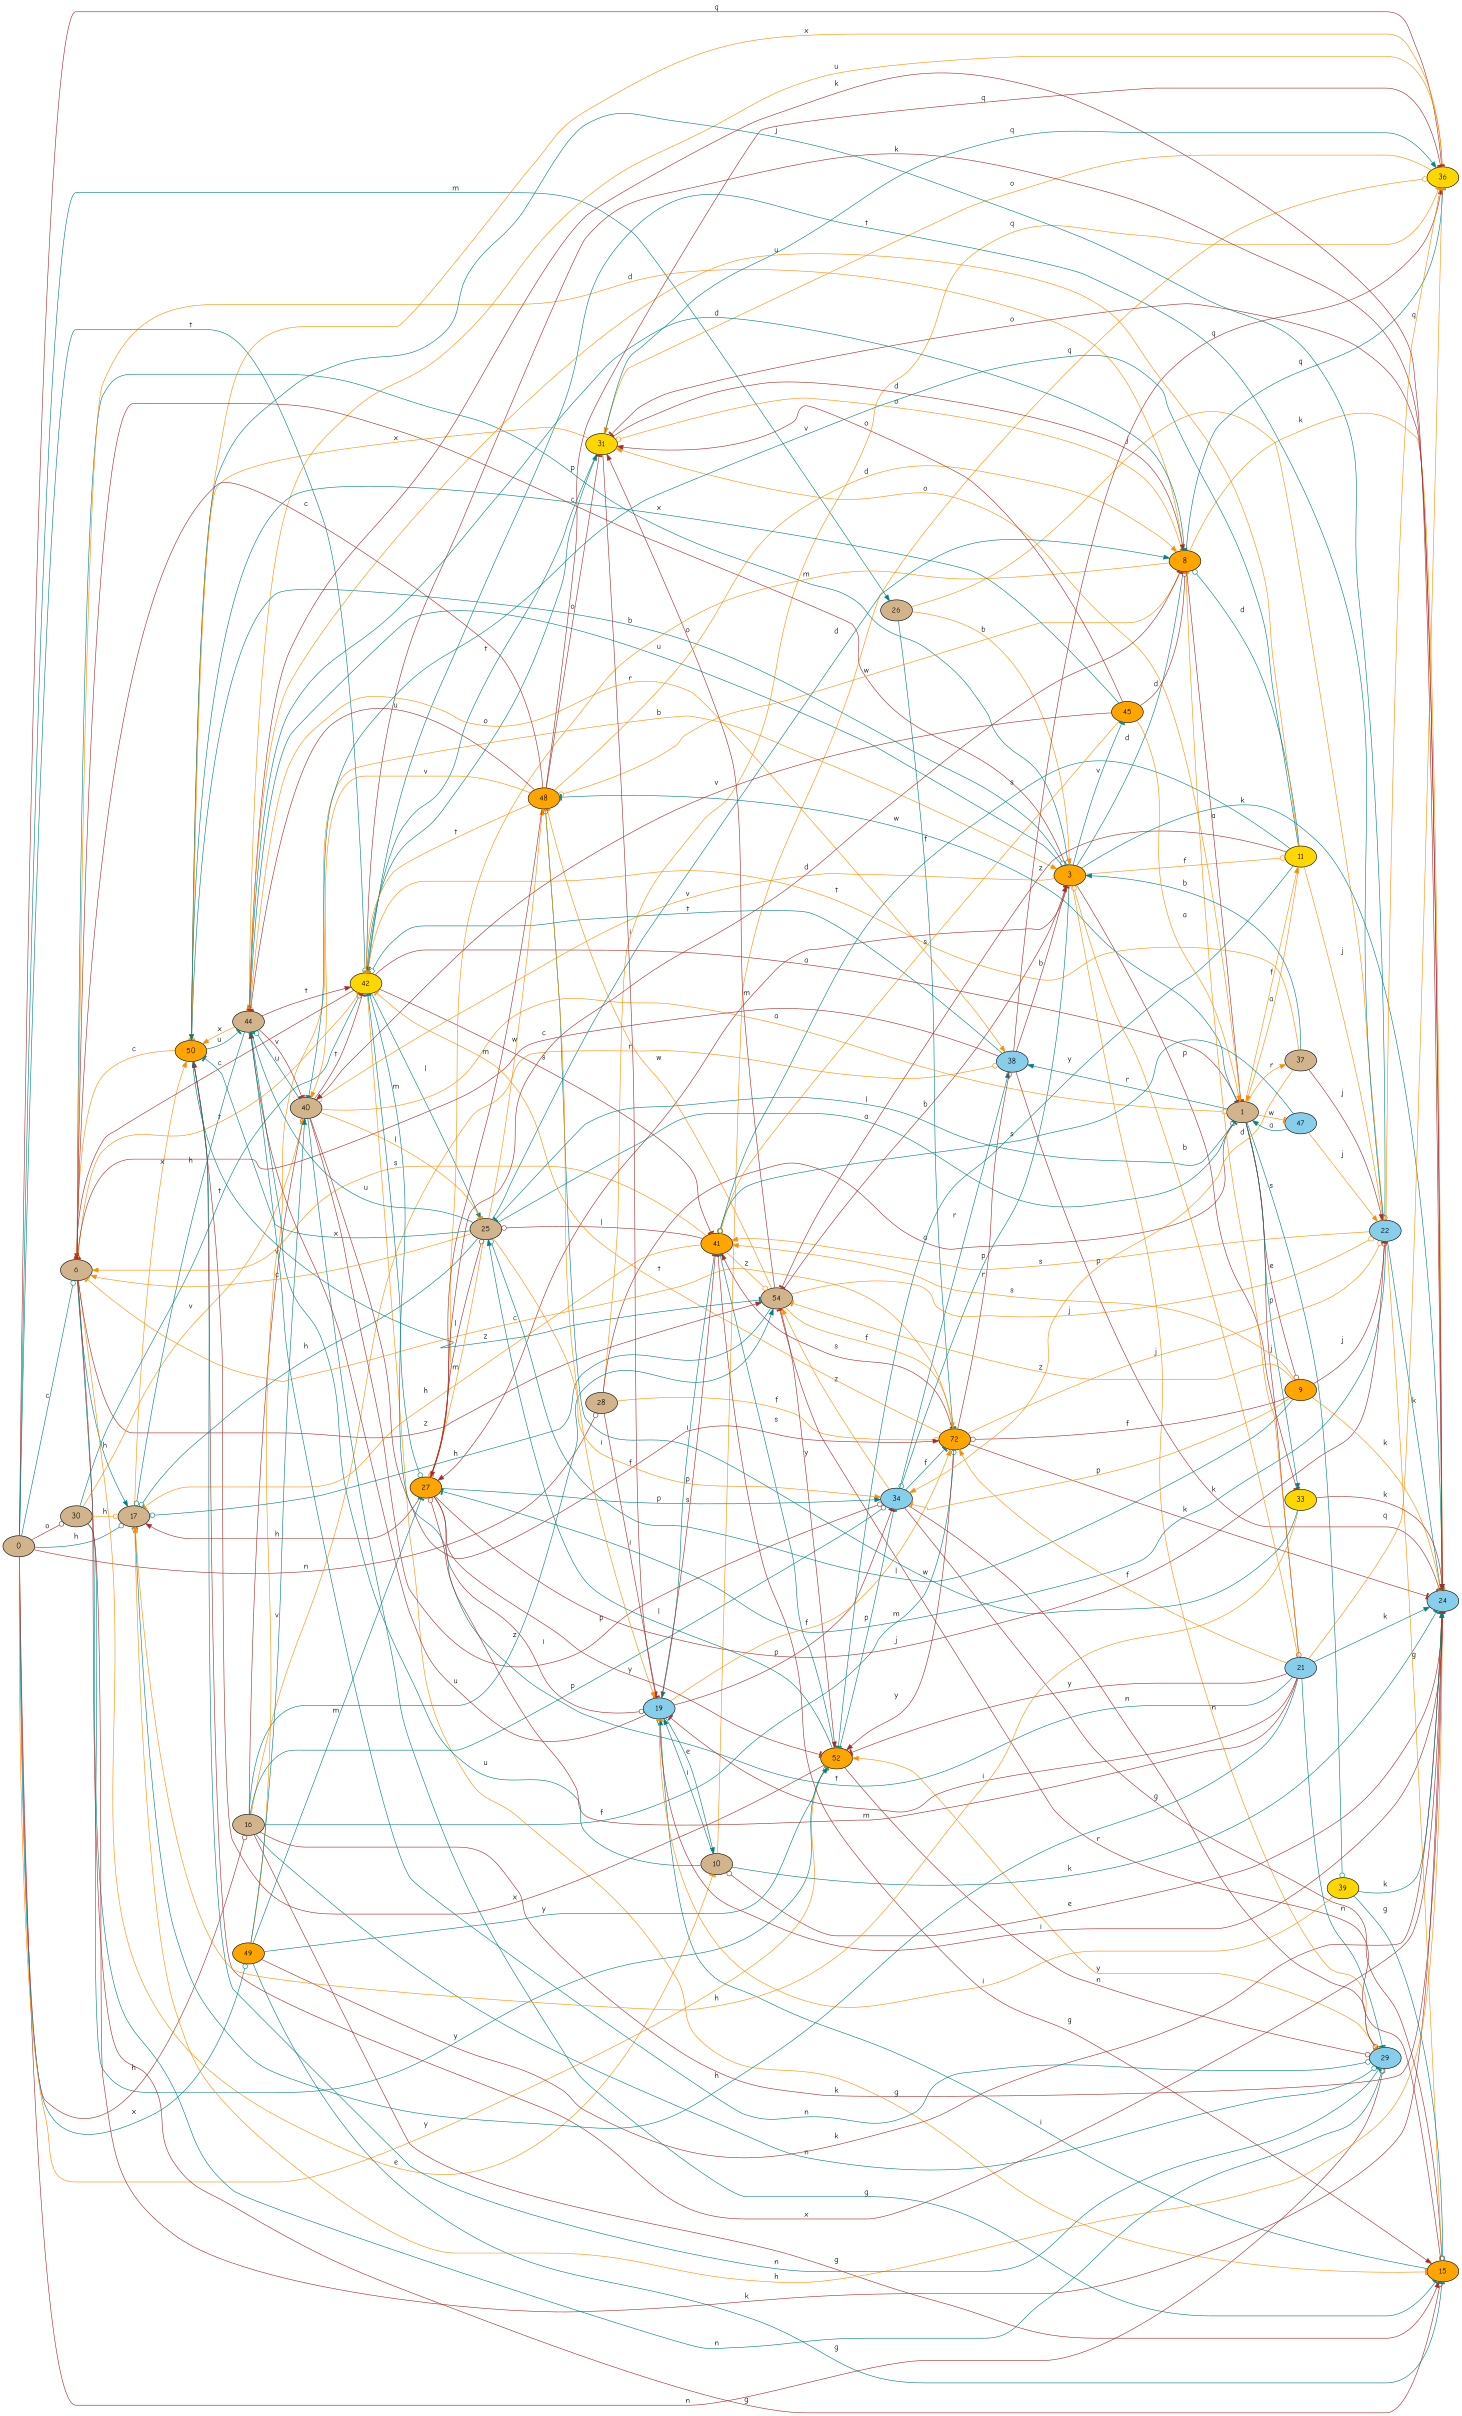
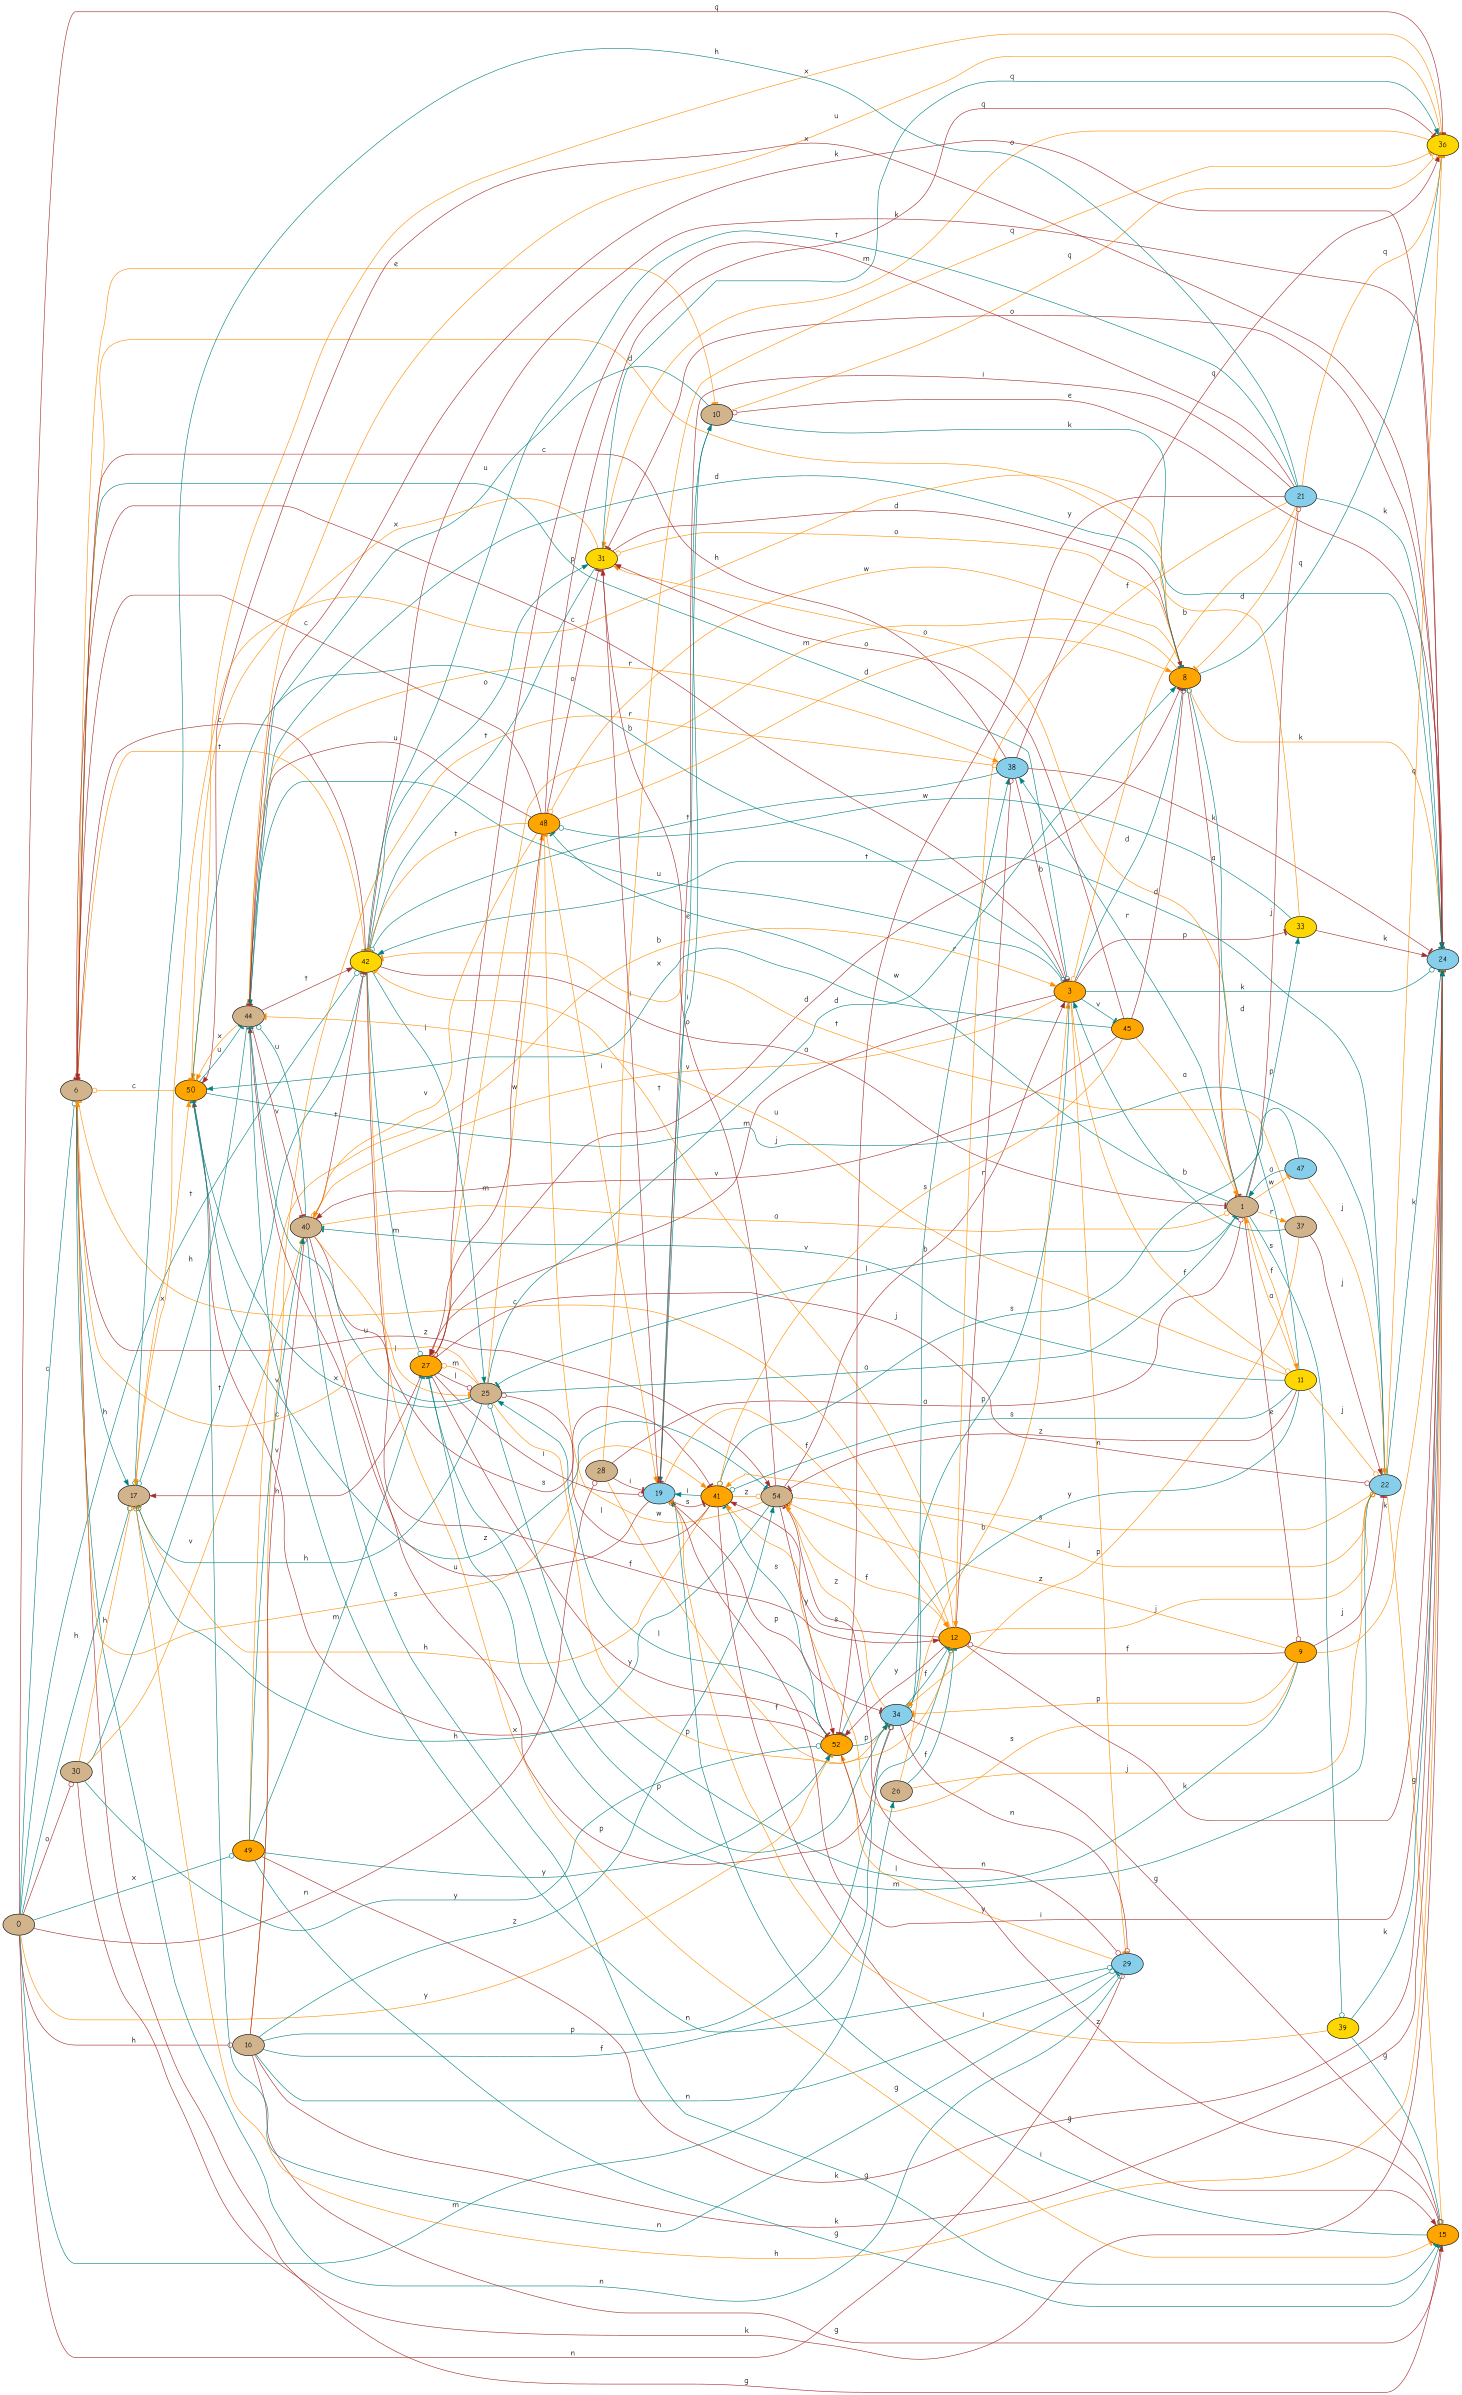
(394, 1168) -> (145, 1652)
(955, 1439) -> (955, 1638)
(1099, 1839) -> (1099, 2022)
(1318, 1868) -> none
